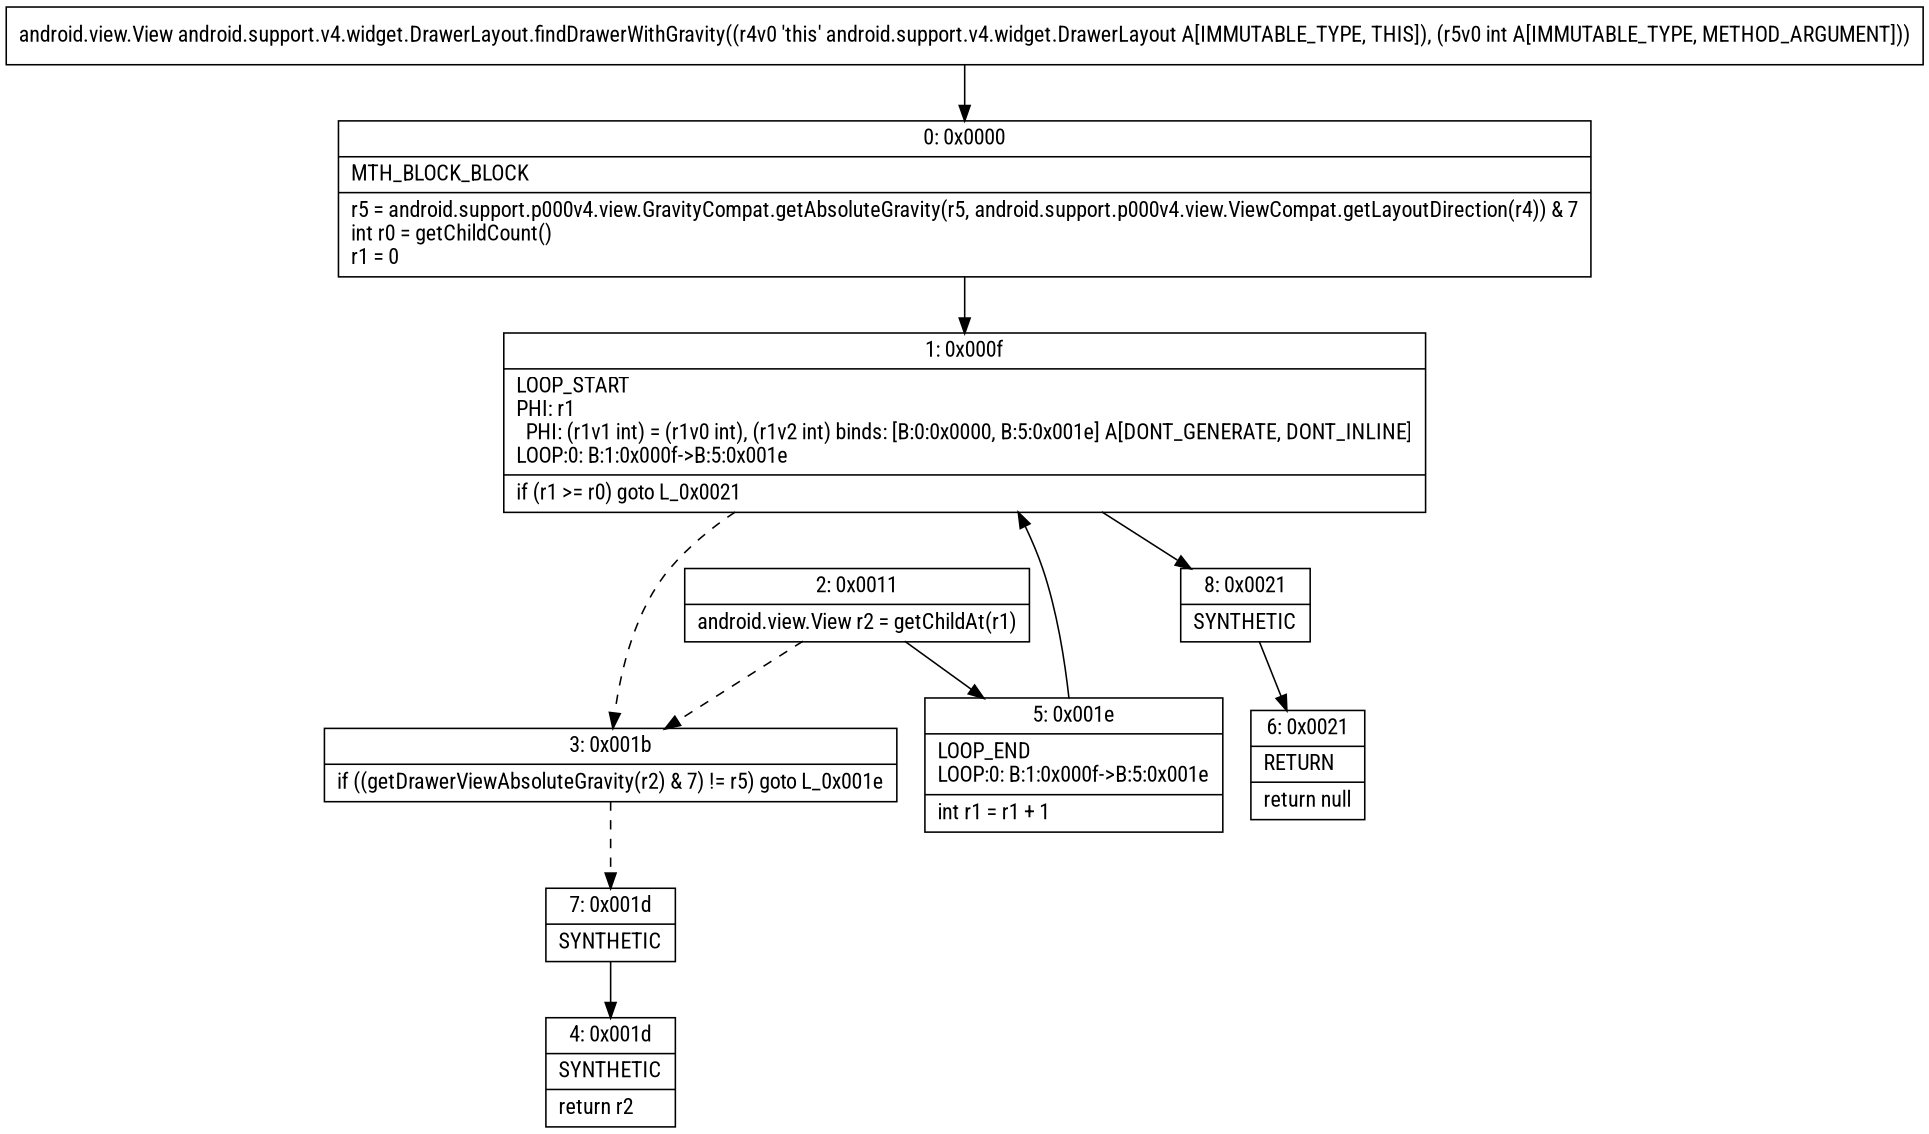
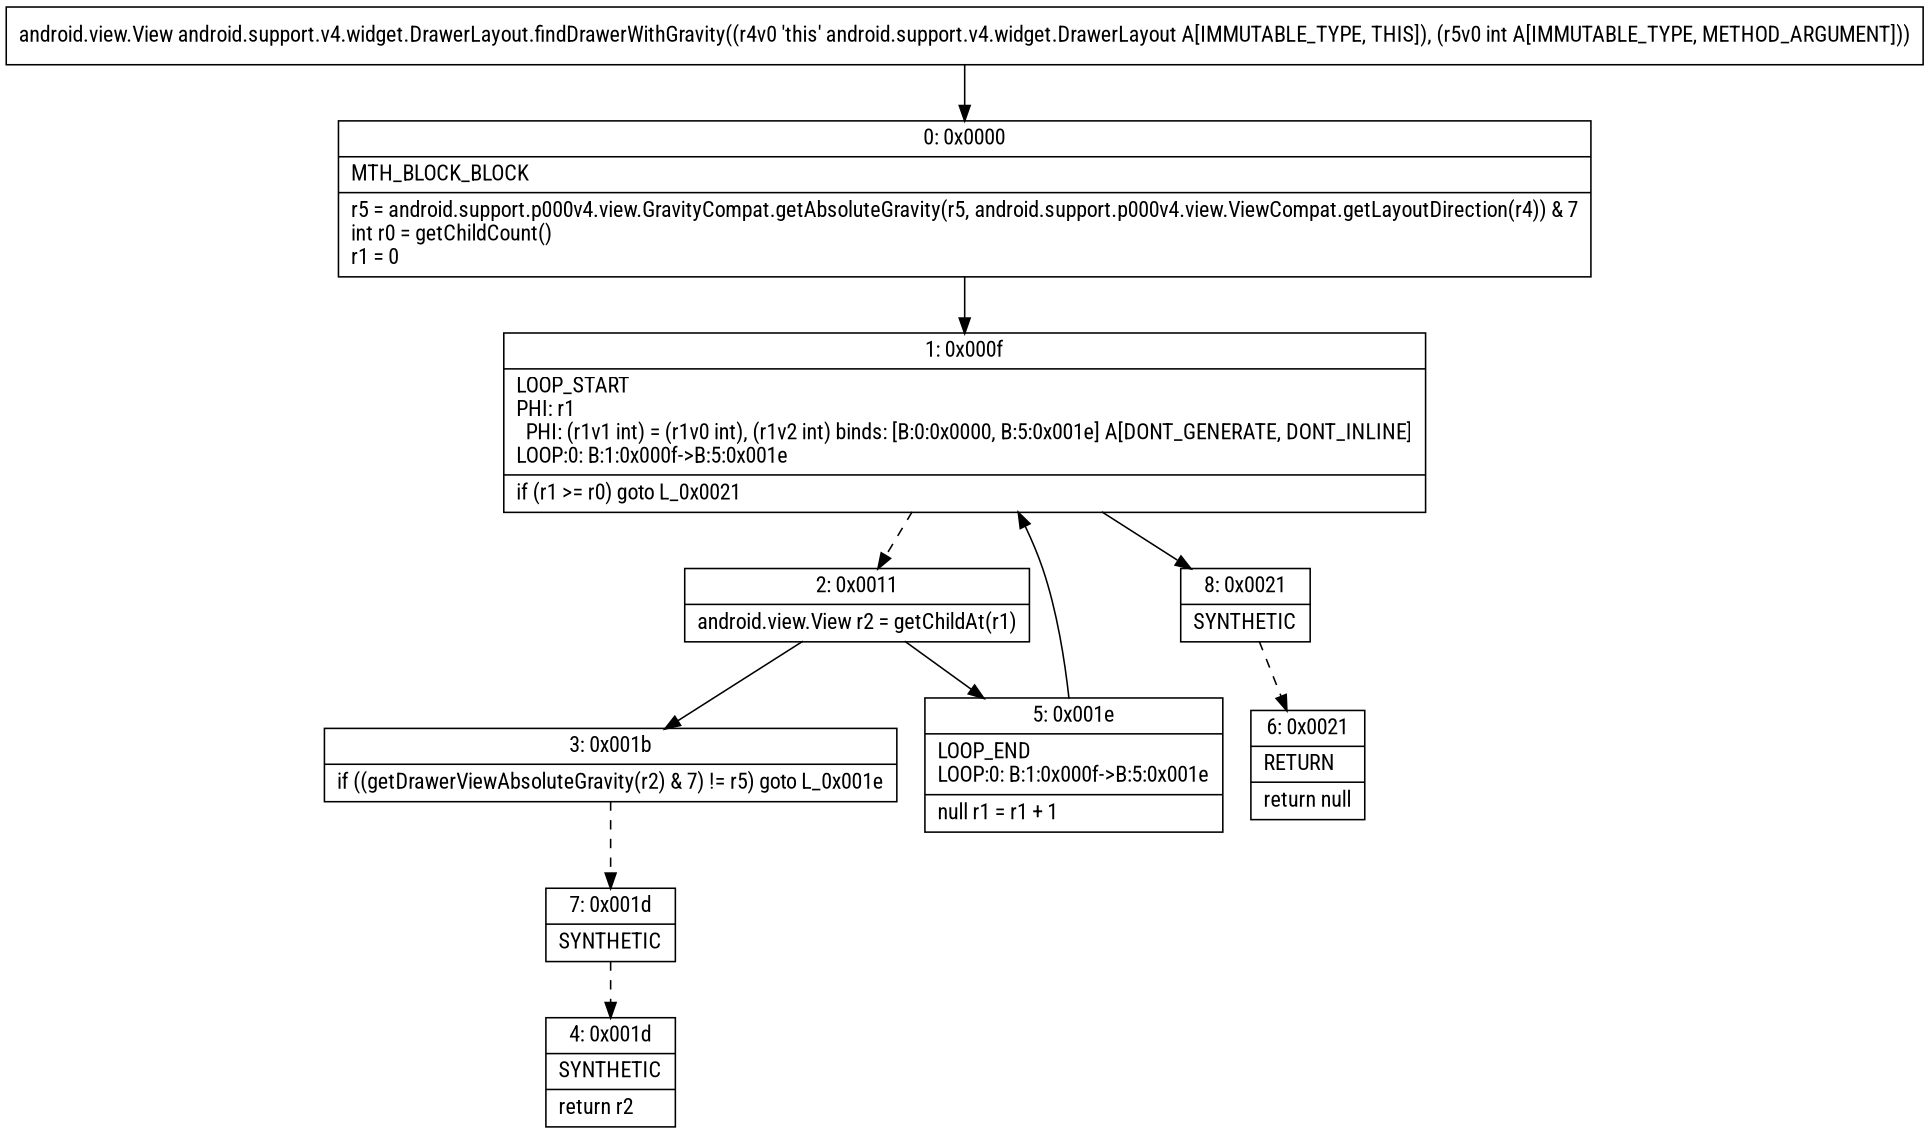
(650, 597) -> (899, 534)
(1270, 669) -> (1270, 669)
(741, 681) -> (741, 681)
(994, 813) -> (998, 813)
(611, 982) -> (611, 982)
